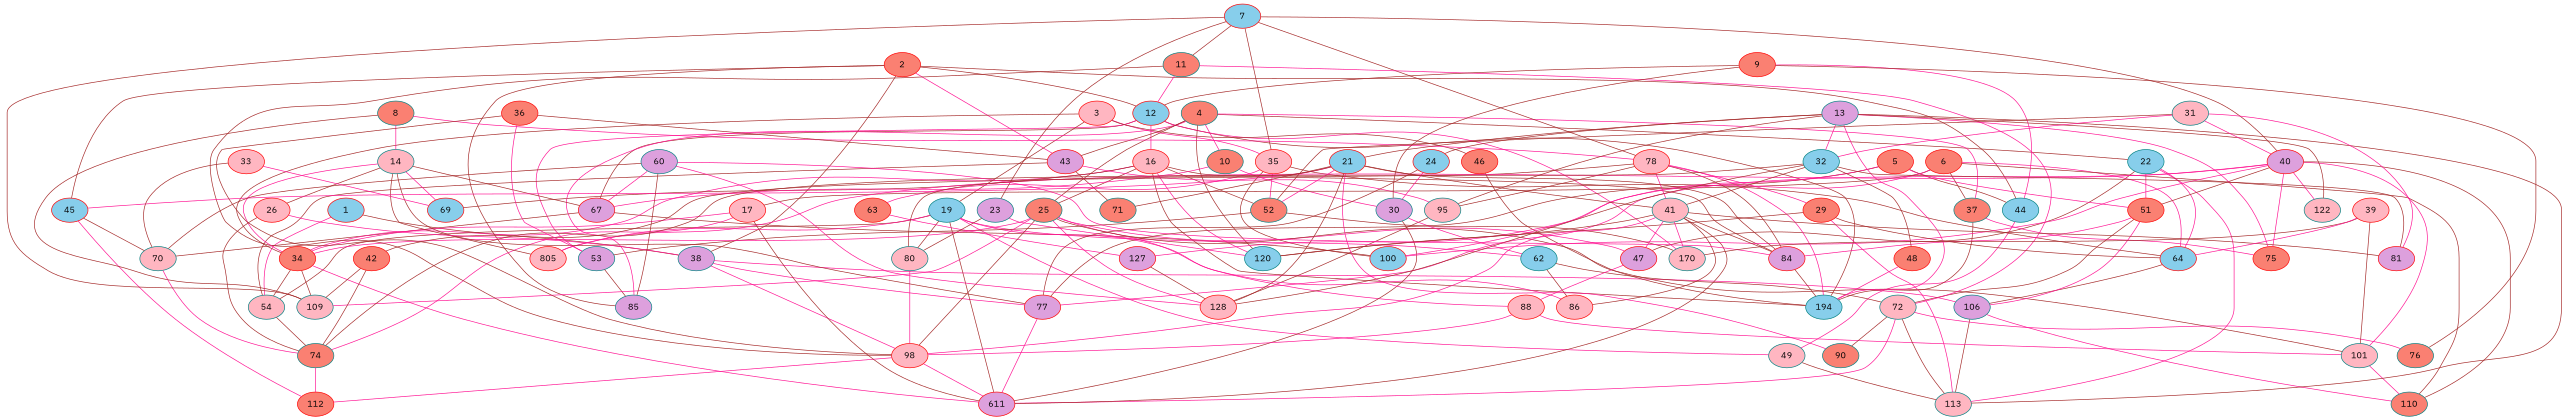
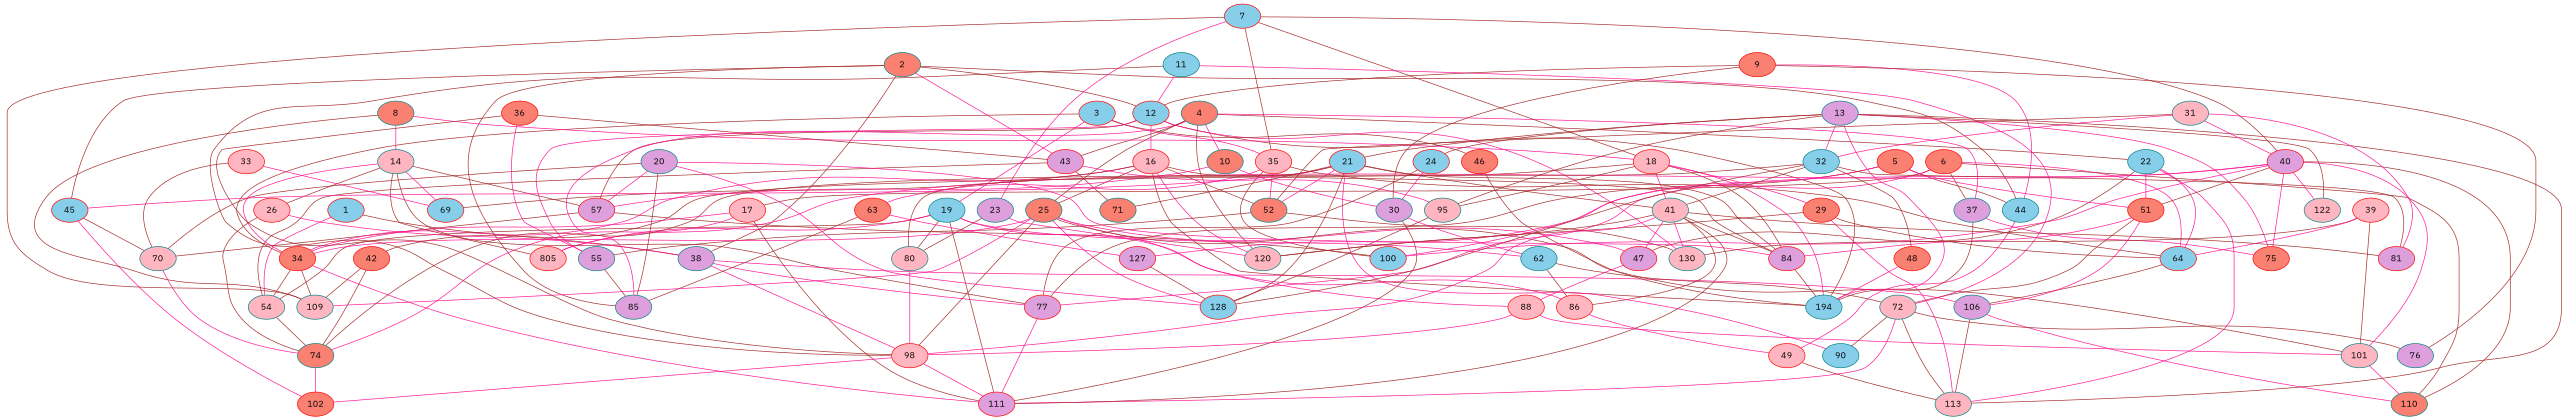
(1212, 40) -> none
(902, 65) -> (902, 65)
(1181, 65) -> (1181, 65)
(1093, 85) -> (1093, 85)
(1097, 113) -> (1097, 113)
(1034, 154) -> (1034, 154)
(659, 162) -> (659, 162)
(1651, 162) -> (1651, 162)
(597, 210) -> (597, 210)
(1972, 210) -> (1972, 210)
(597, 259) -> (597, 259)
none -> (753, 259)
(1263, 259) -> (1263, 259)
(1687, 259) -> (1687, 259)
(1218, 307) -> (1218, 307)
(2158, 327) -> (2158, 327)
(1374, 340) -> (1678, 338)
(1787, 356) -> (1787, 356)
(1841, 356) -> (1841, 356)
(2415, 356) -> (2415, 356)
(316, 404) -> (316, 404)
(997, 404) -> (997, 404)
